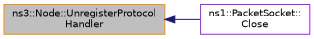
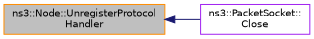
(255, 19) -> (255, 19)
